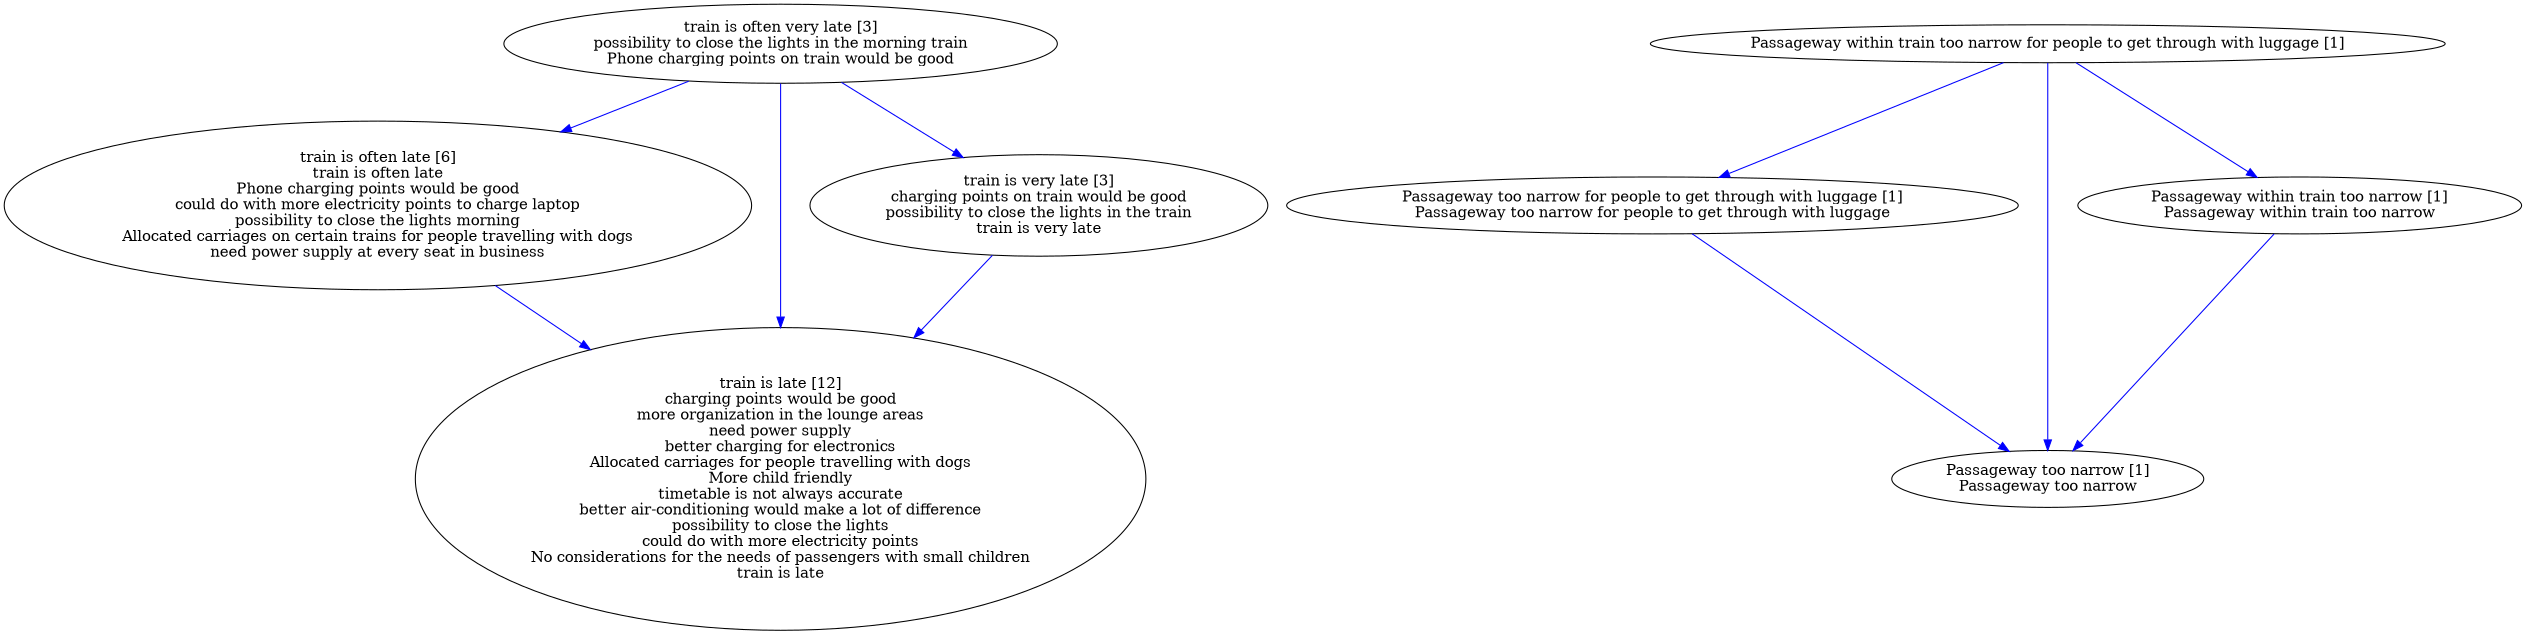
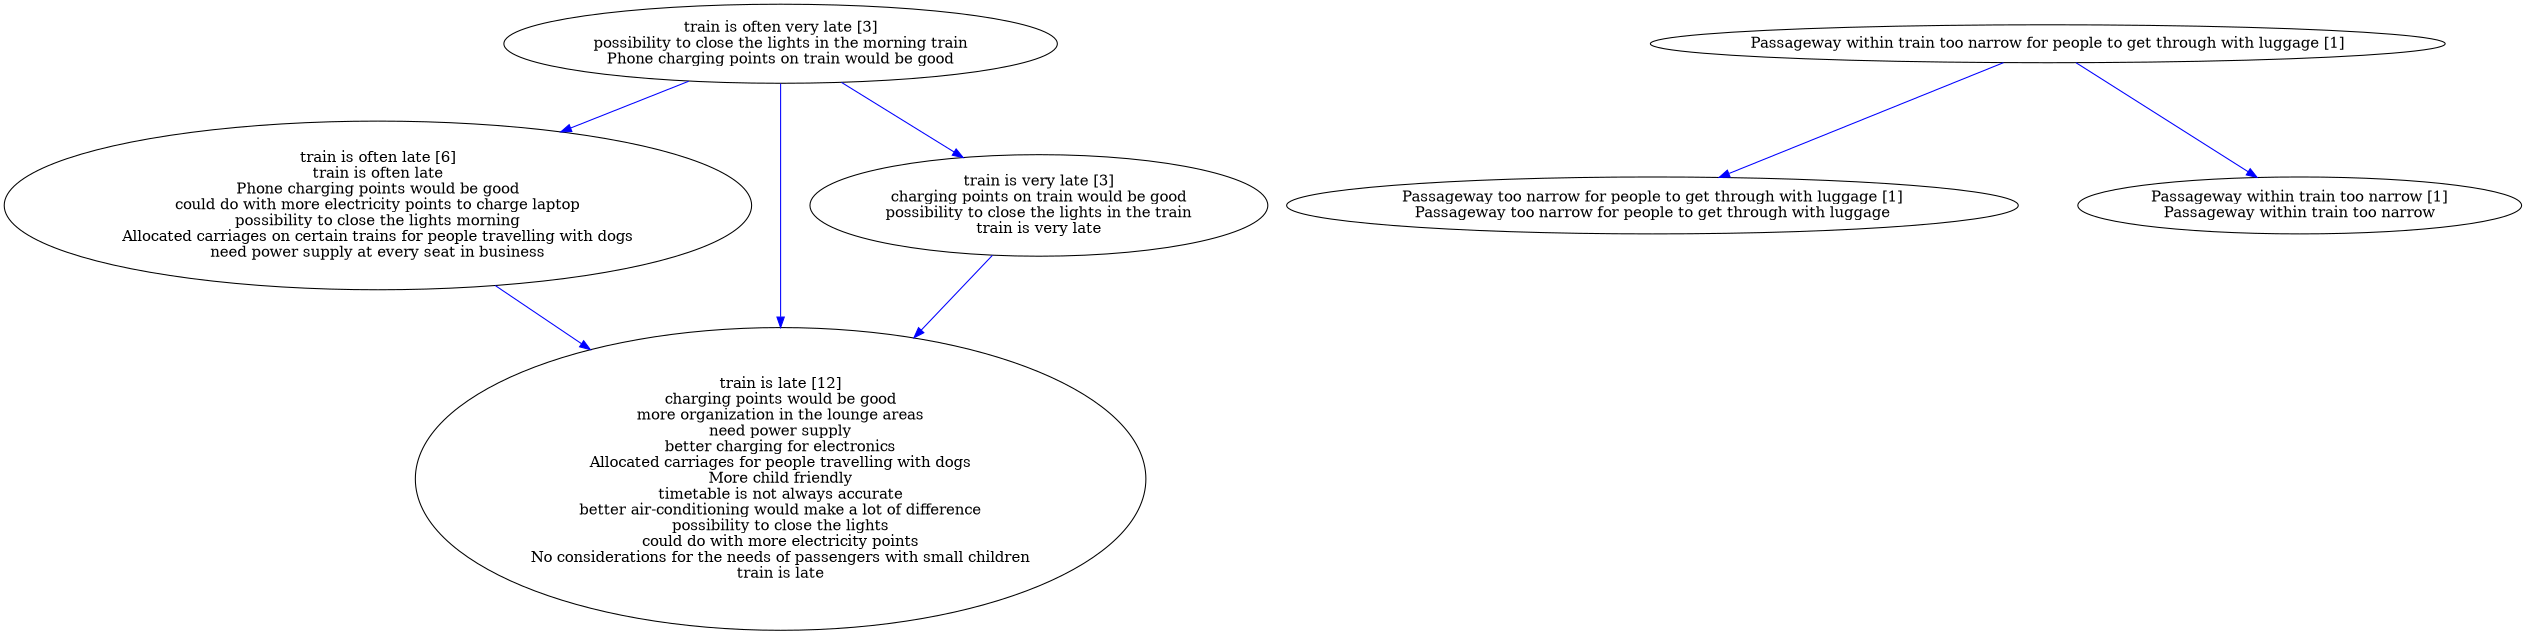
(2048, 479) -> none
